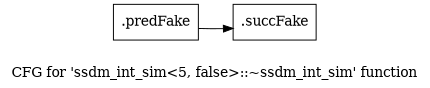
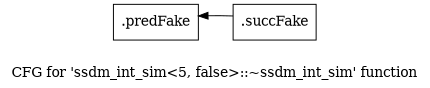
(211, 29) -> (221, 16)
